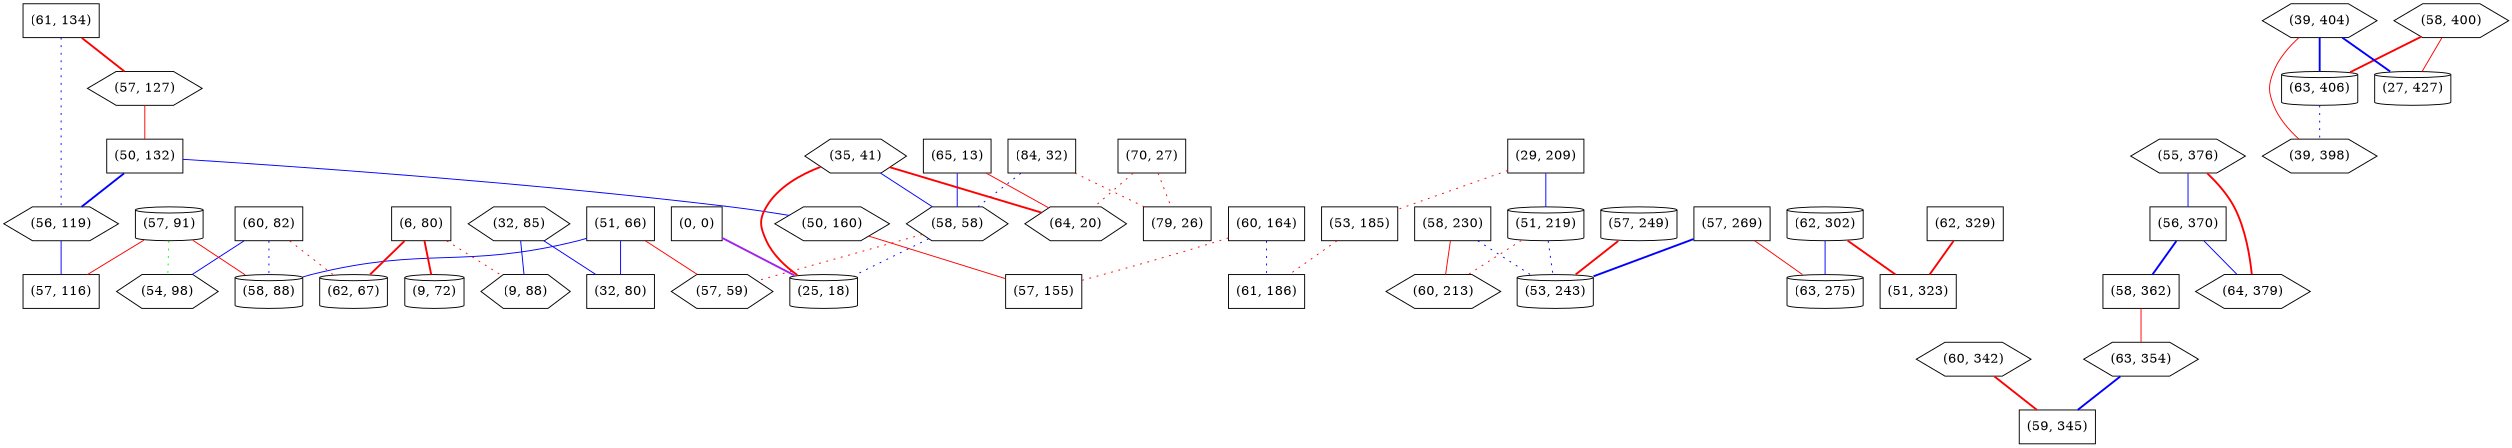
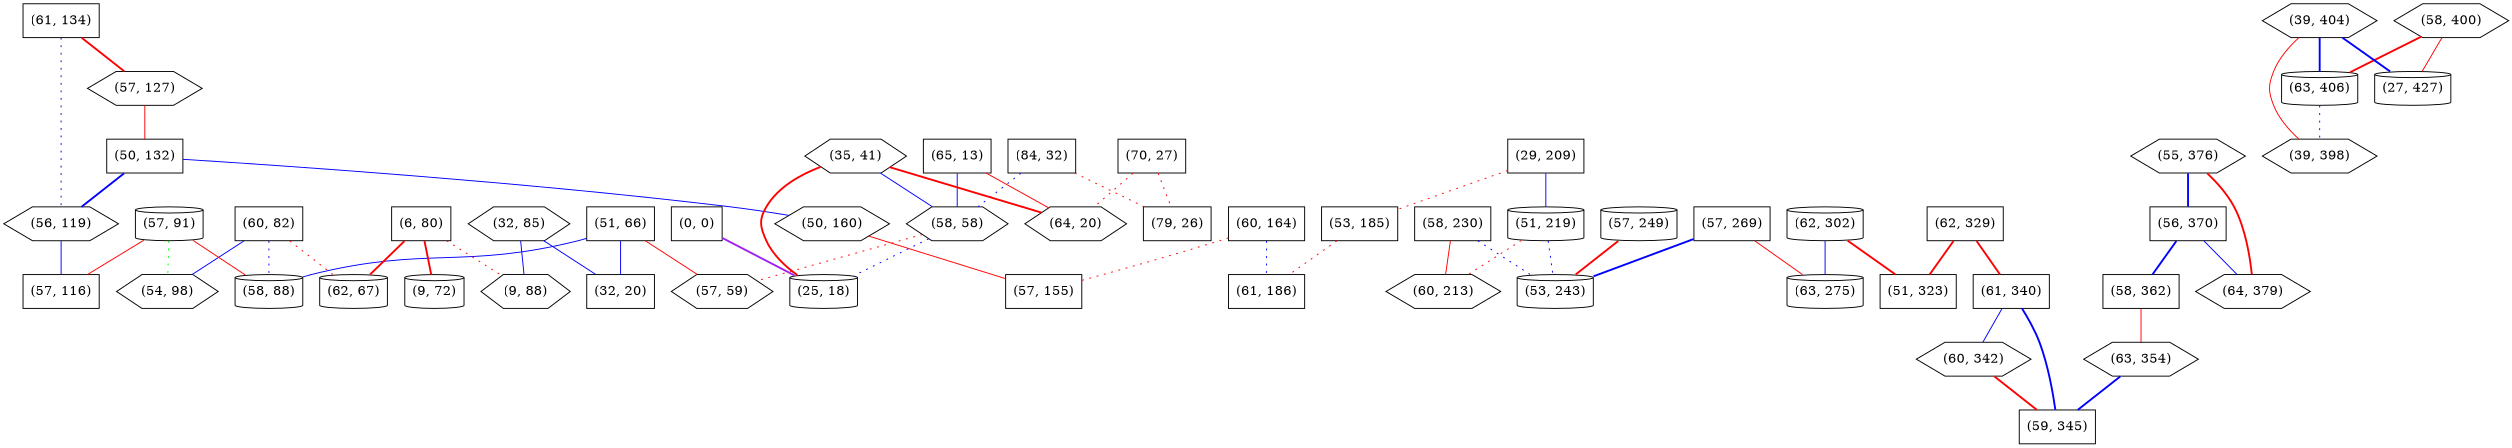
(2188, 190) -> (2188, 190)
(621, 291) -> (621, 291)
none -> (2011, 291)
